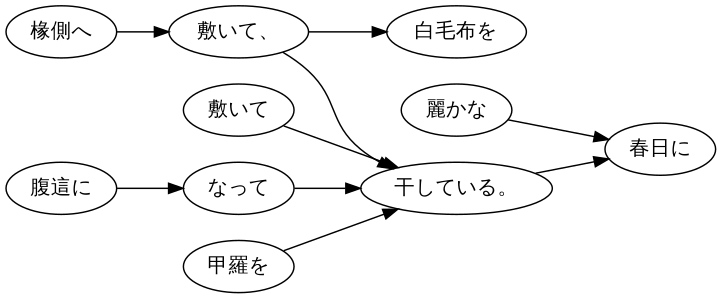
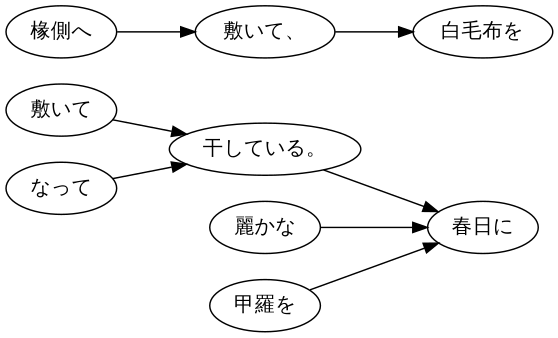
(332, 106) -> none
(61, 188) -> none
(334, 232) -> (367, 269)
